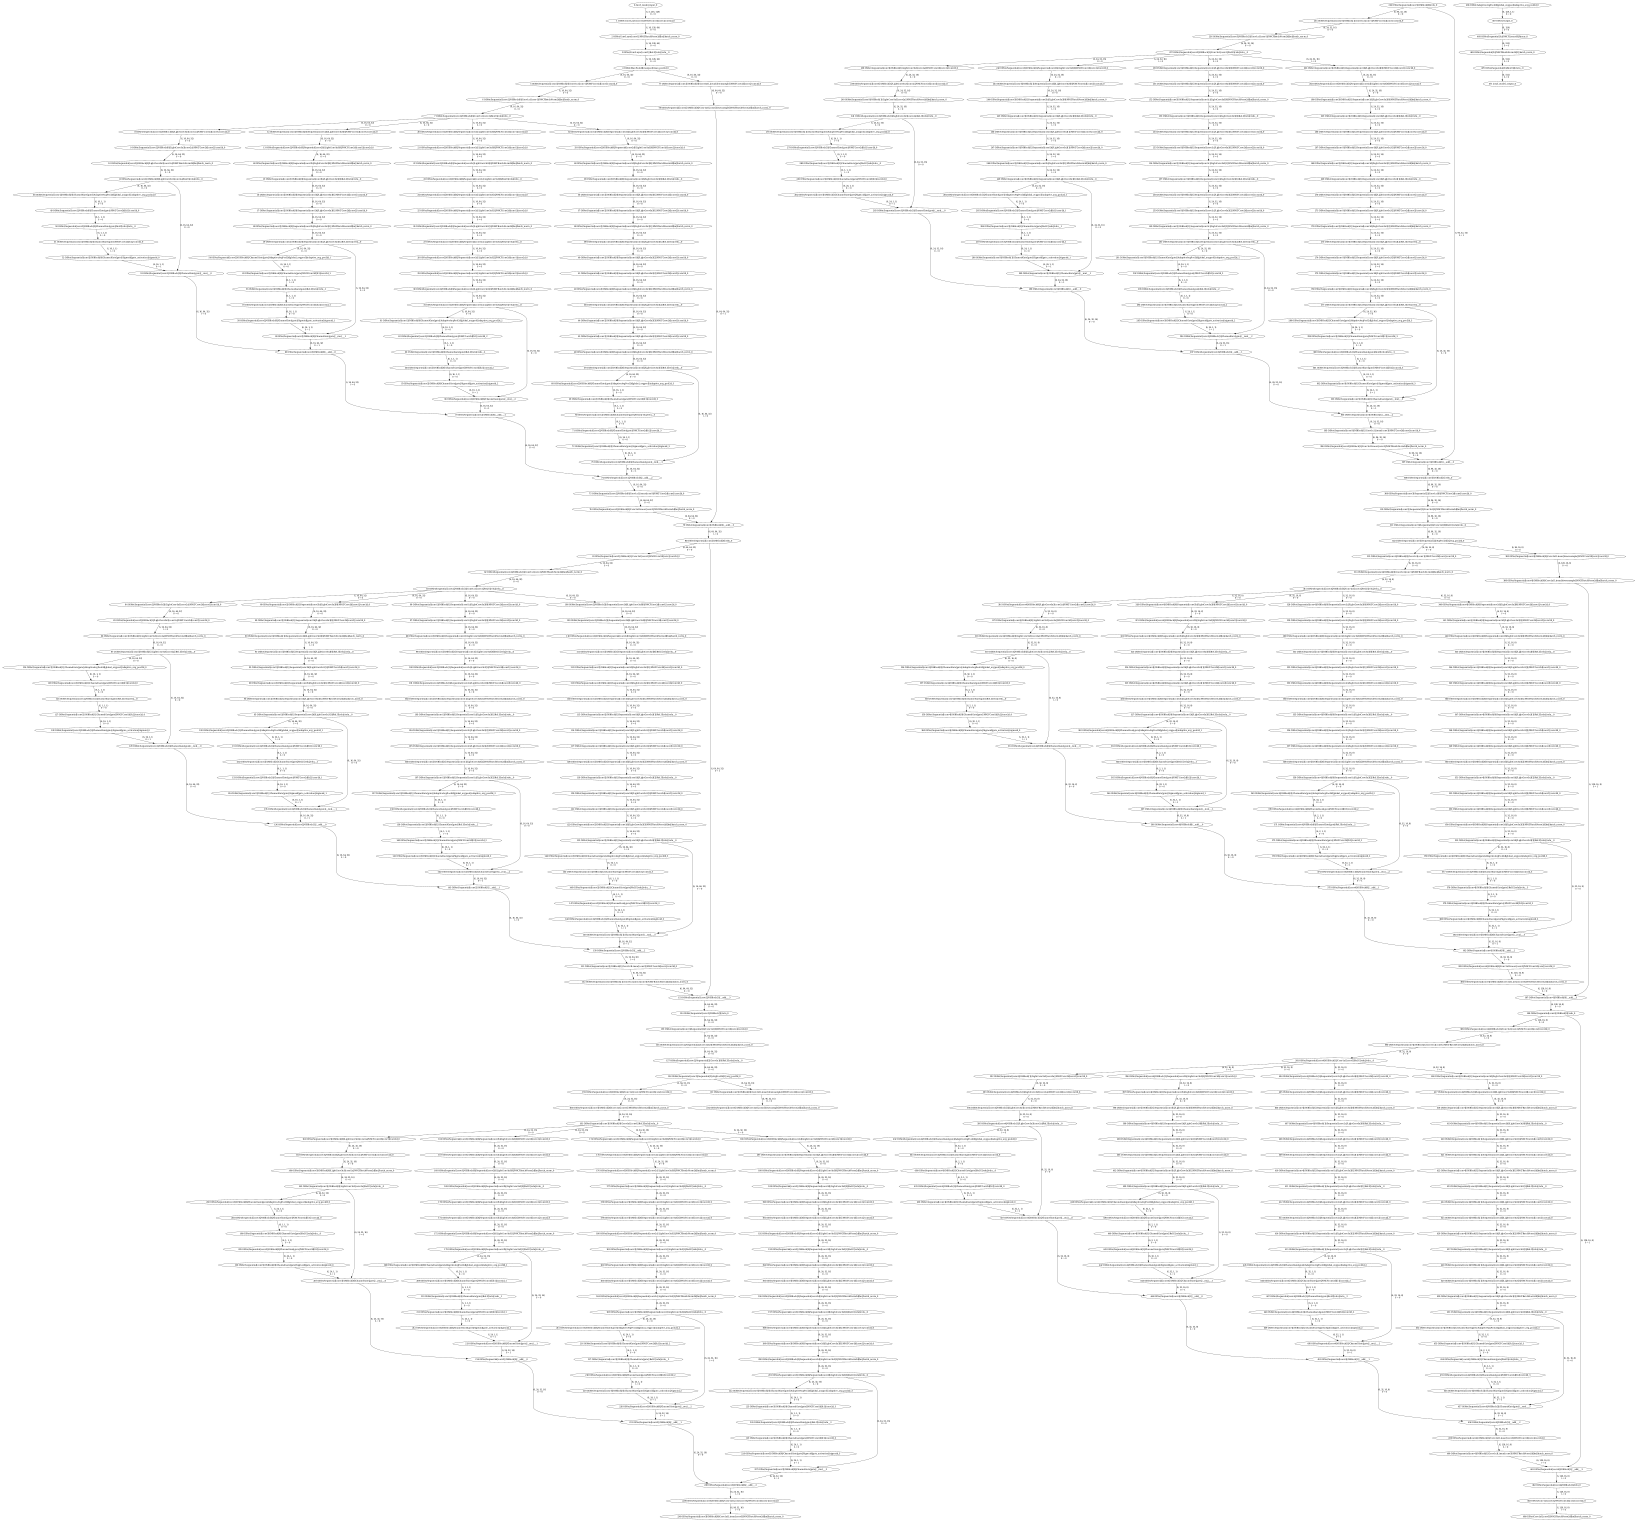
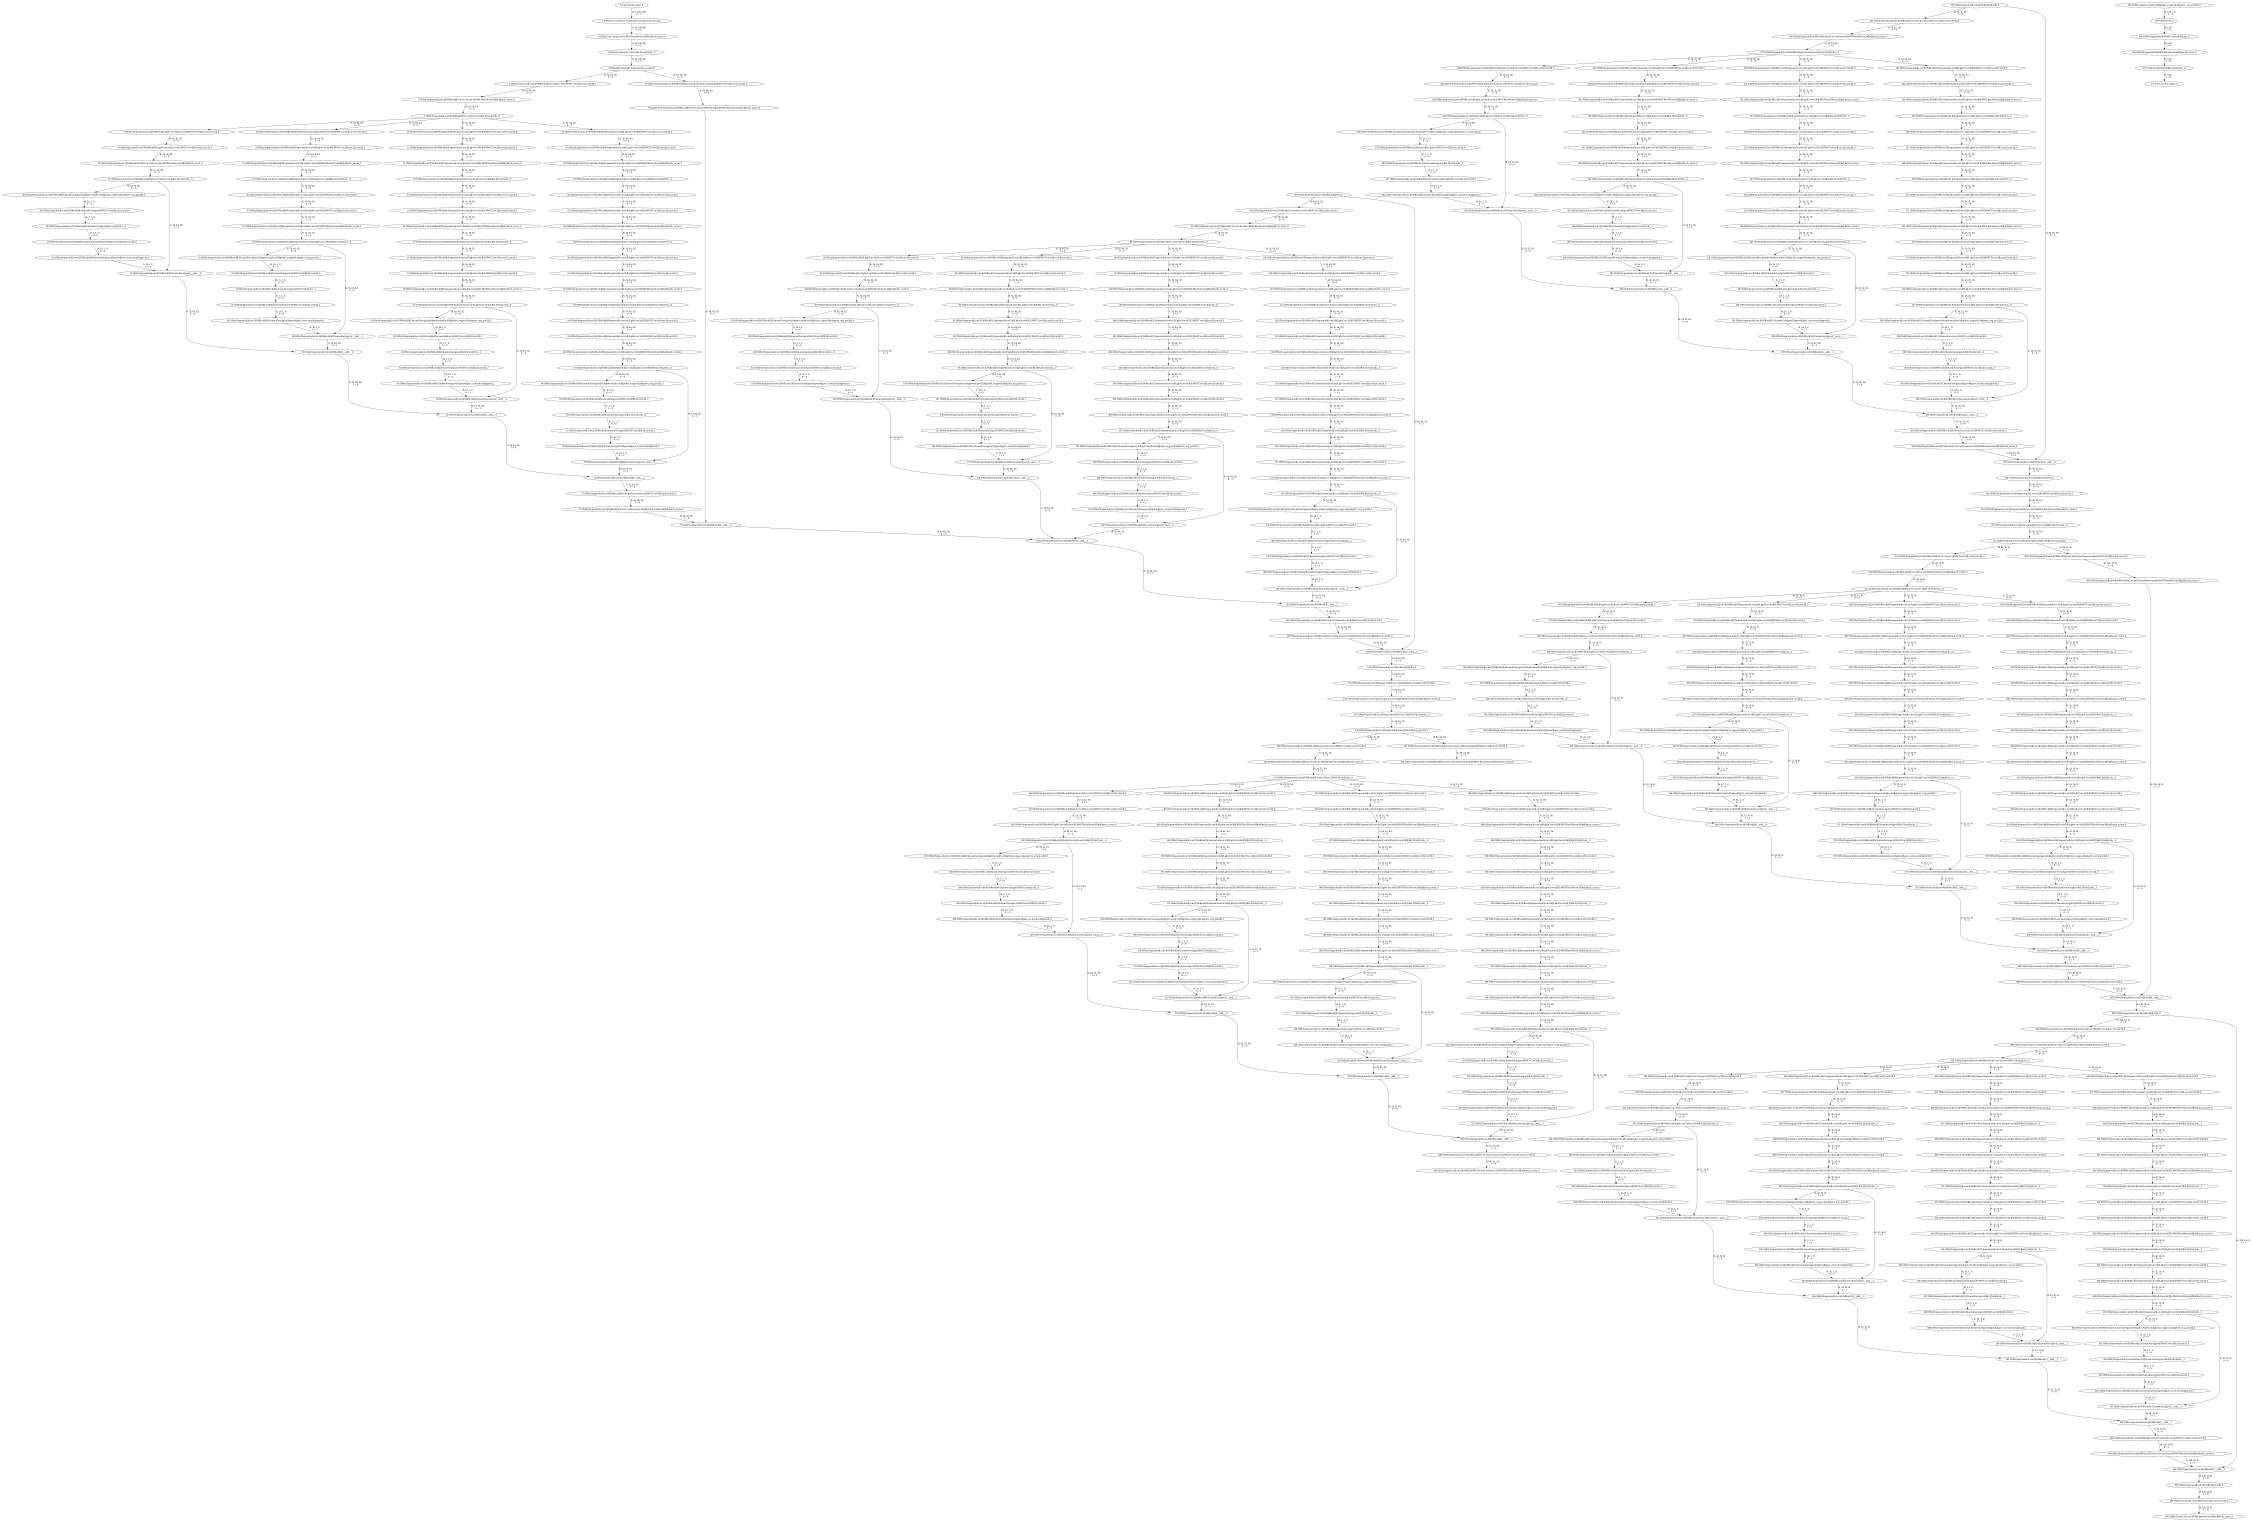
(1502, 21) -> (2164, 21)
(708, 532) -> (883, 533)
